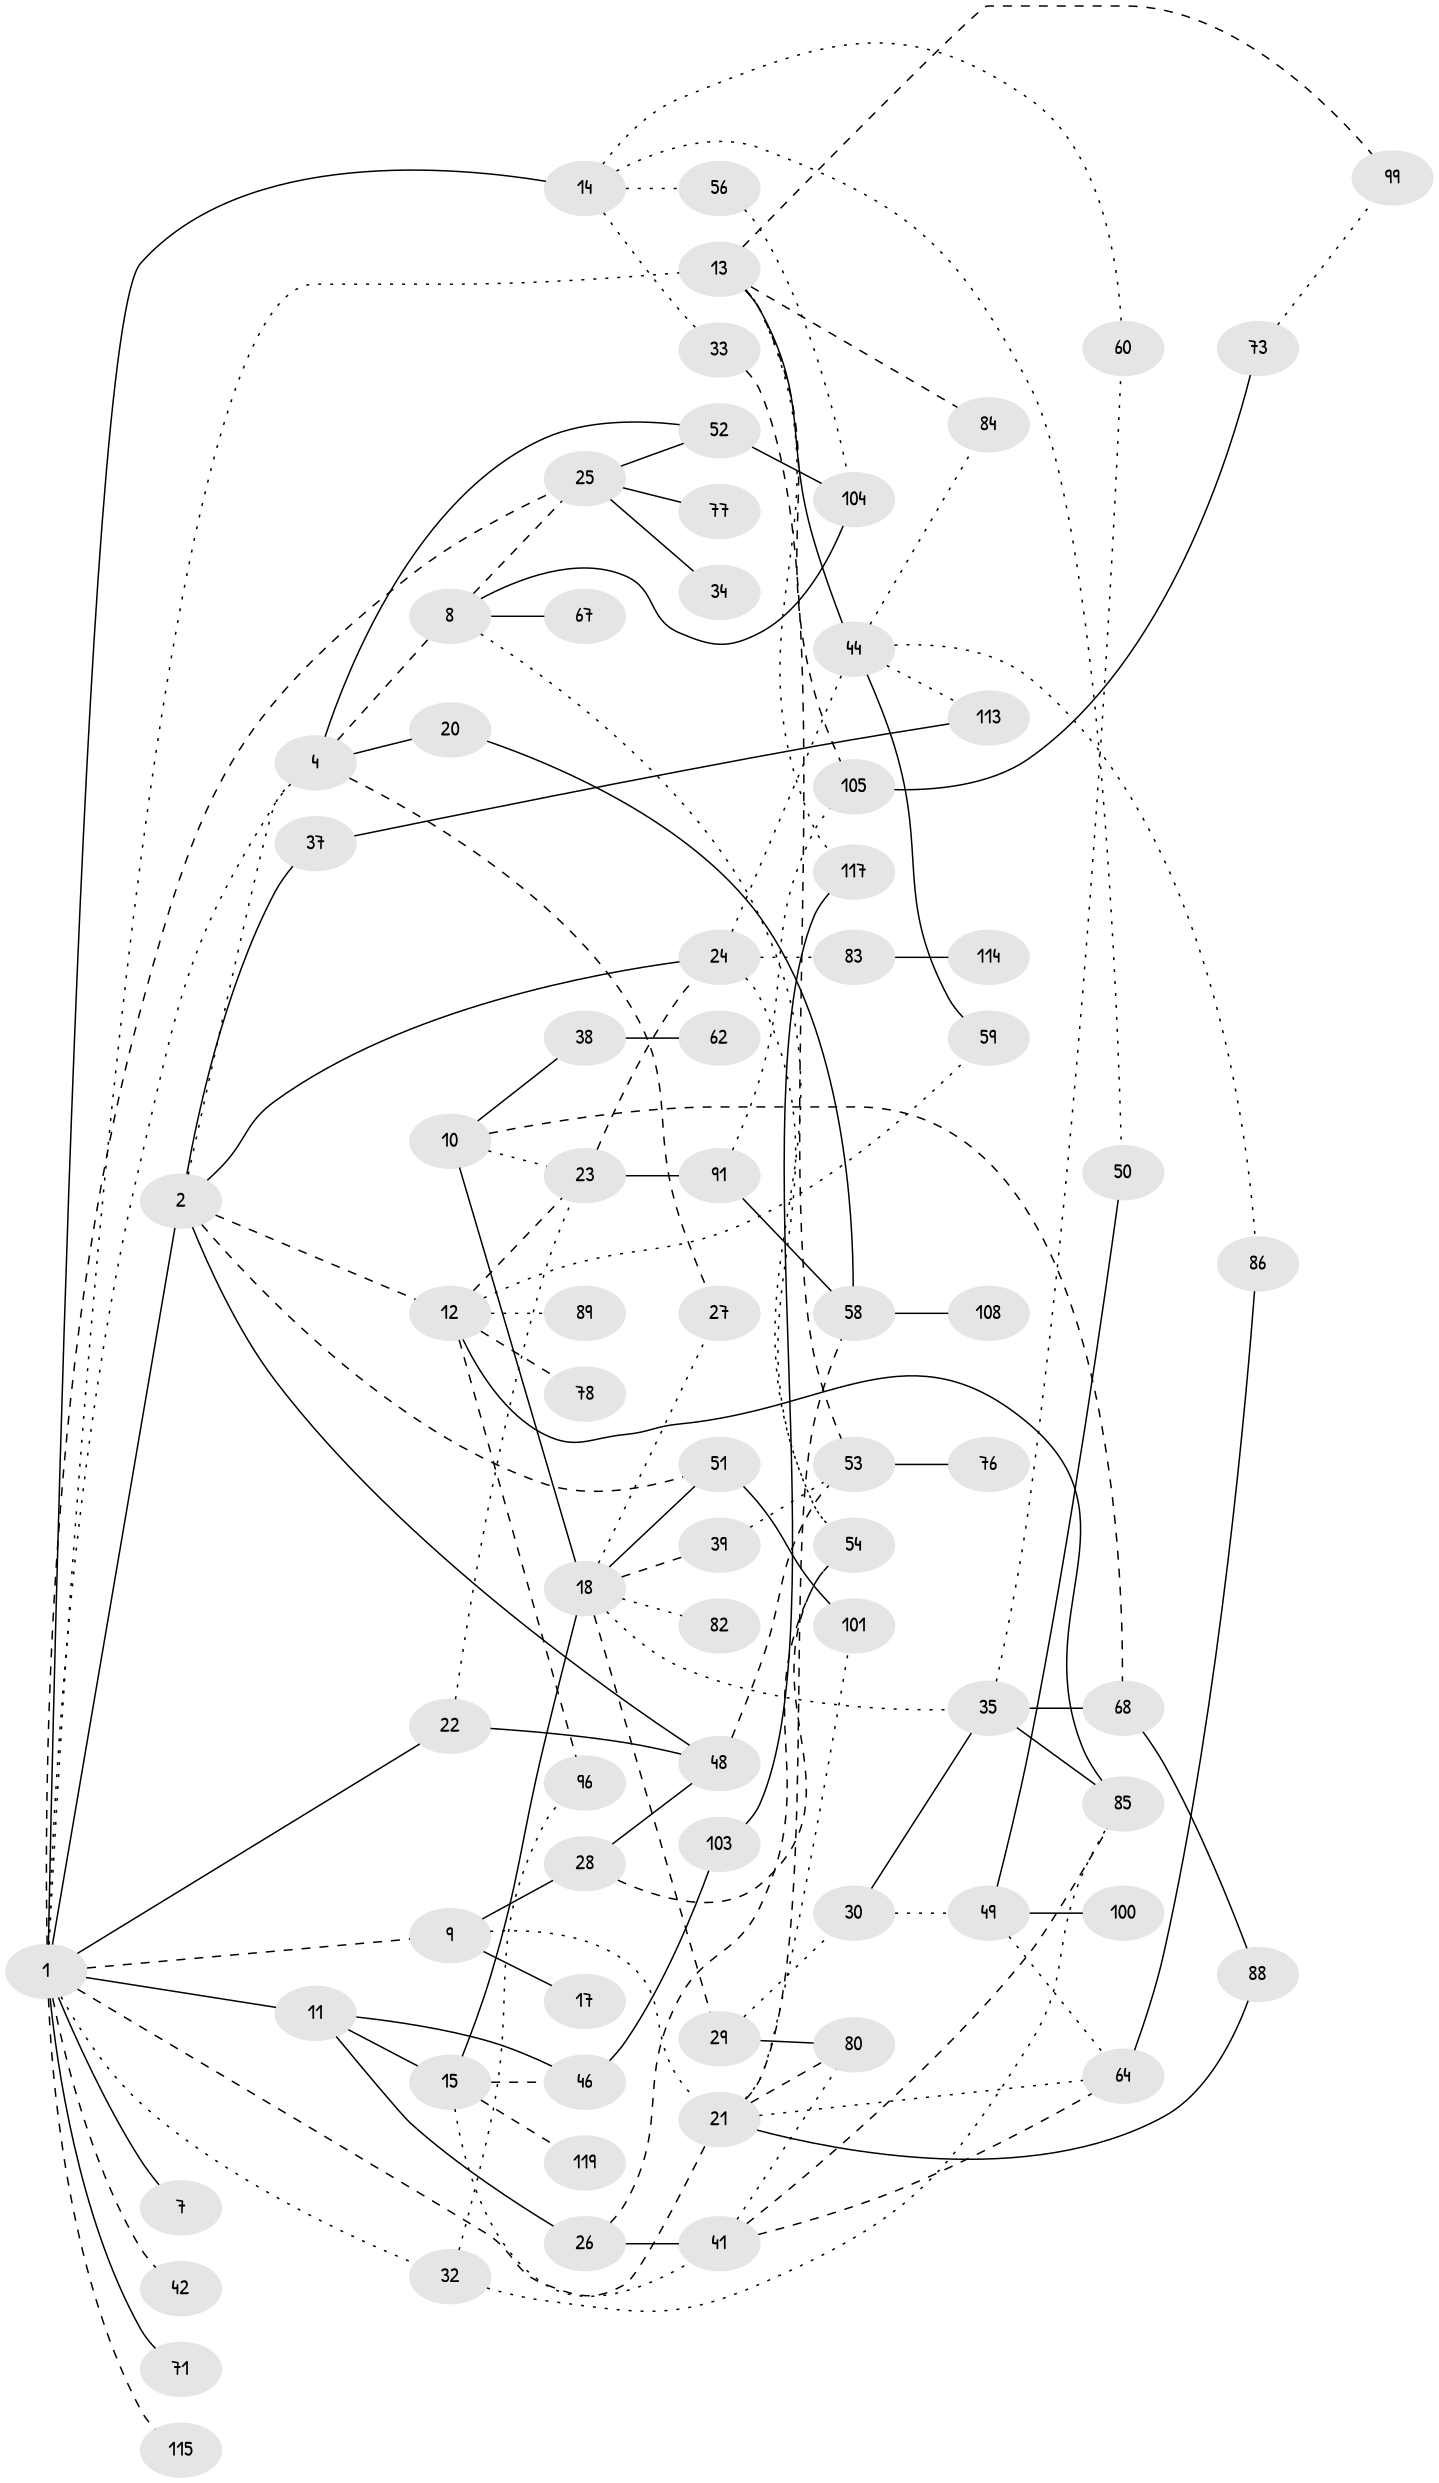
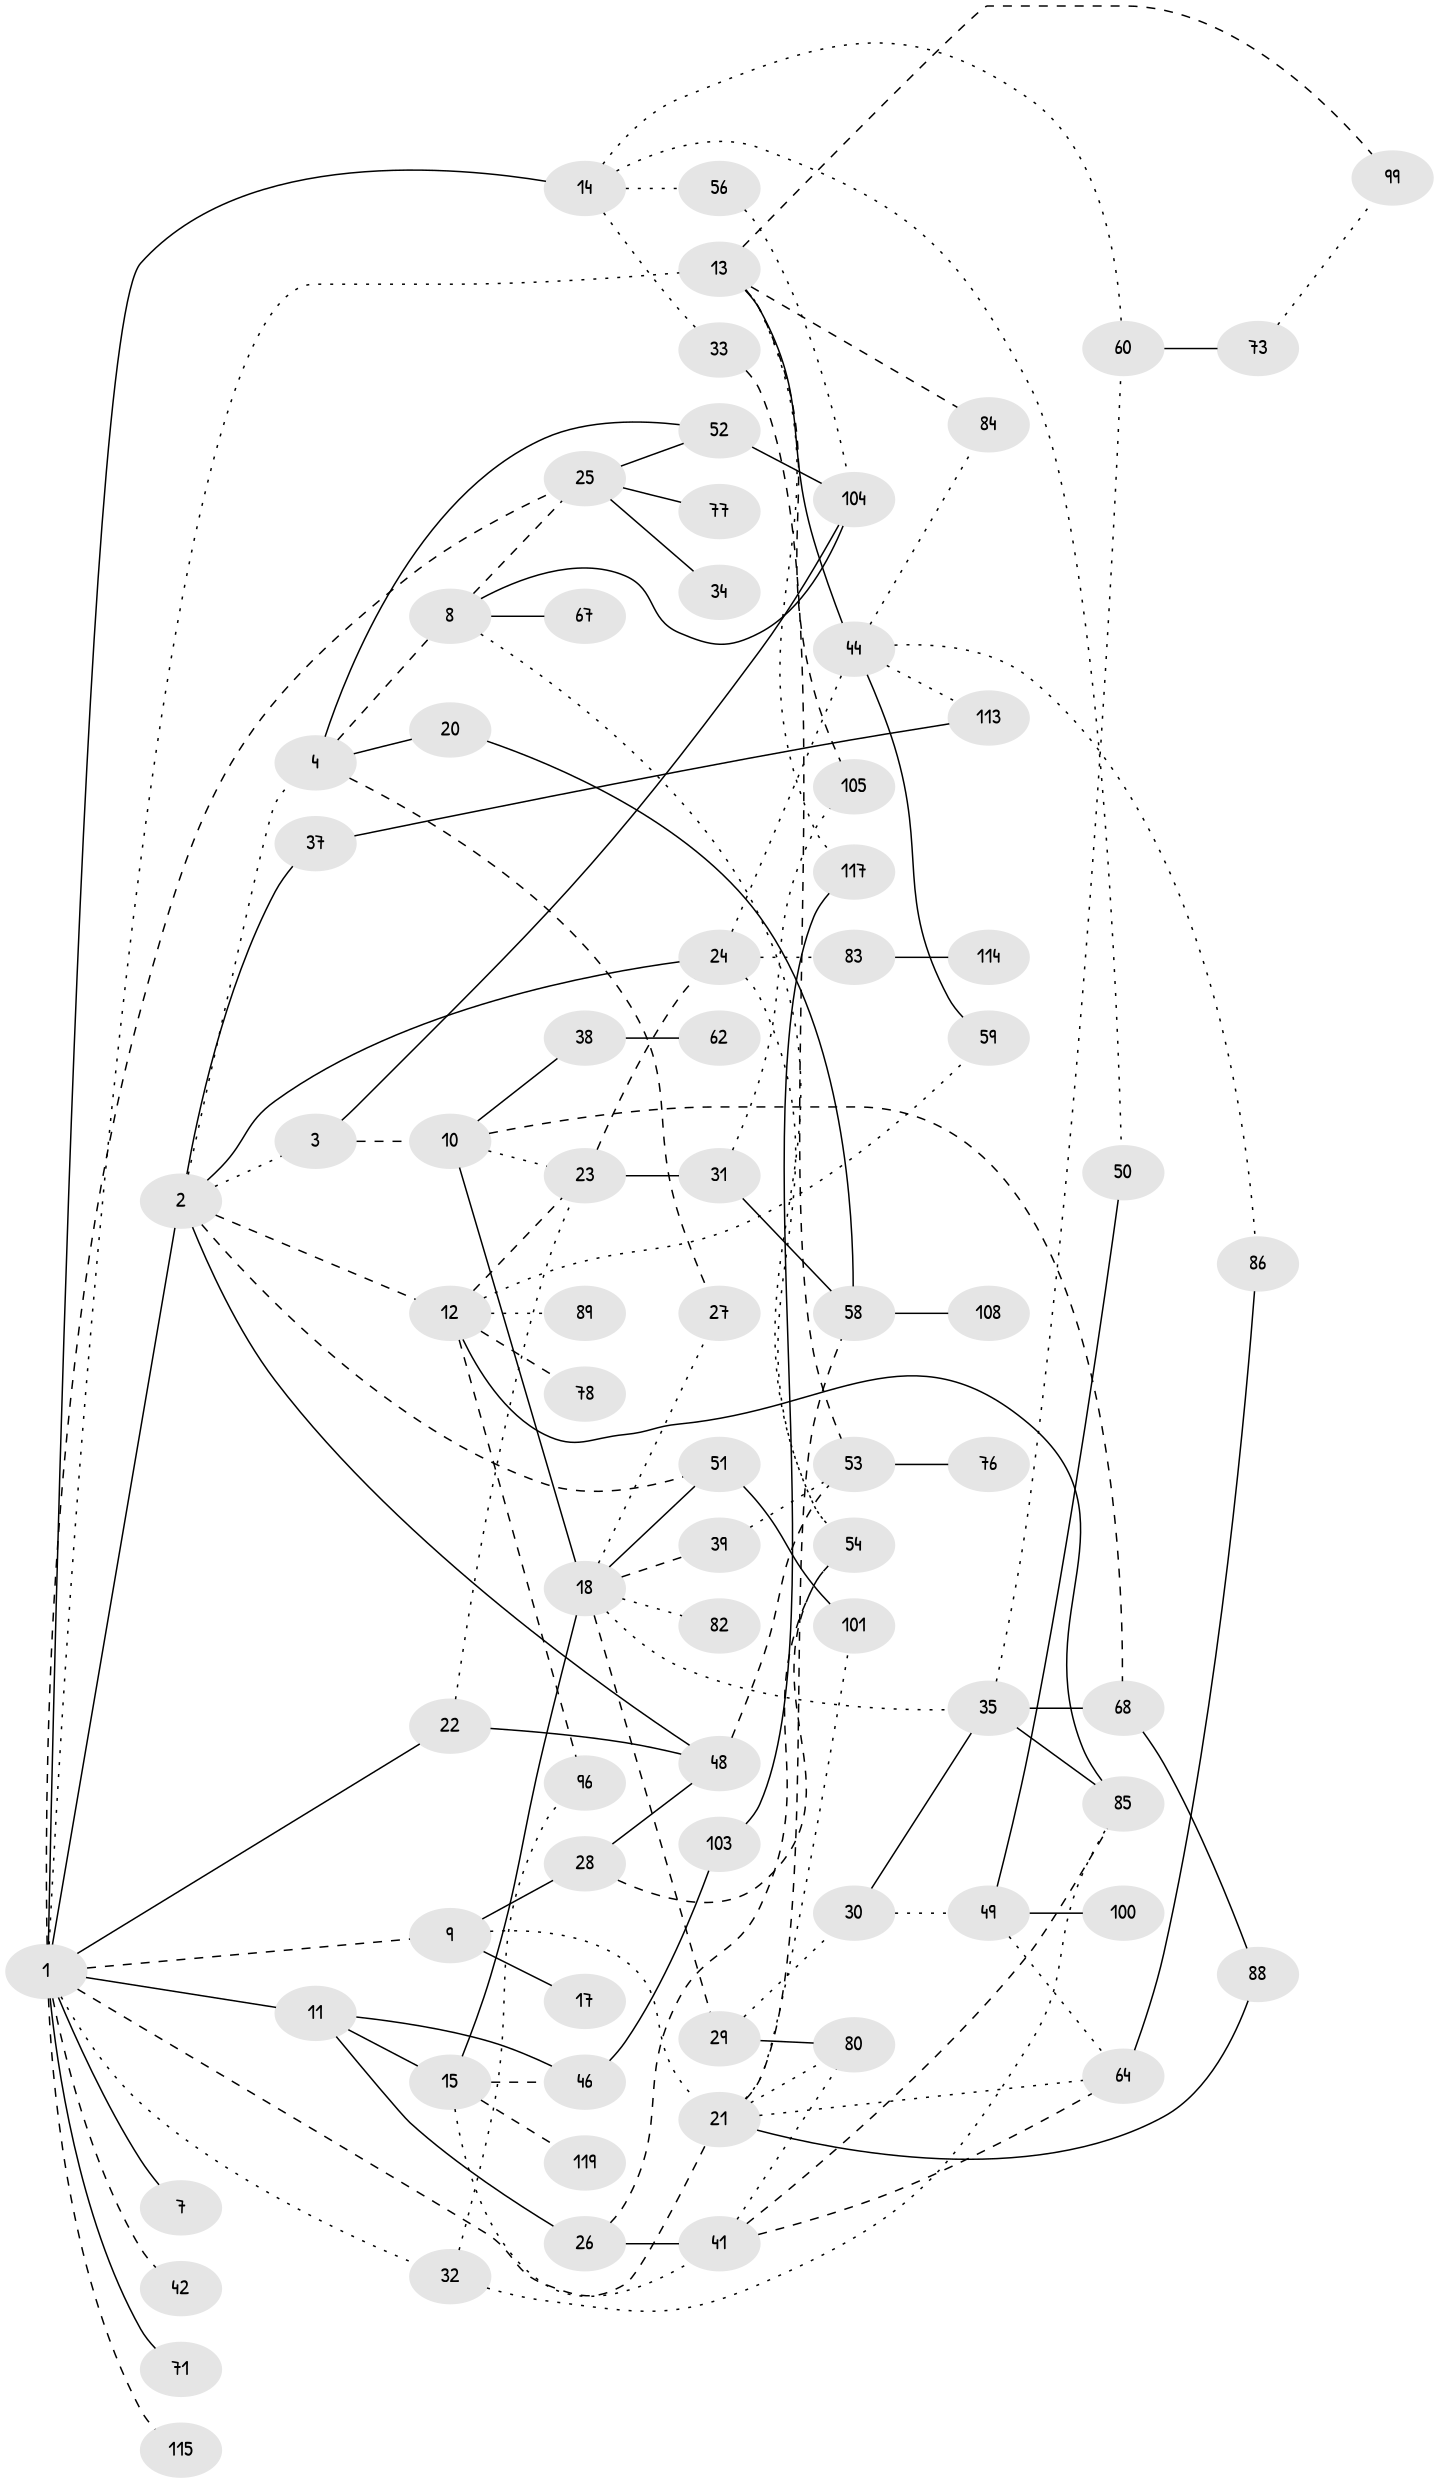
(1134, 645) -> (1191, 349)
none -> (316, 1141)
(719, 1176) -> (719, 1176)
(104, 1348) -> none
(787, 2082) -> (787, 2082)
